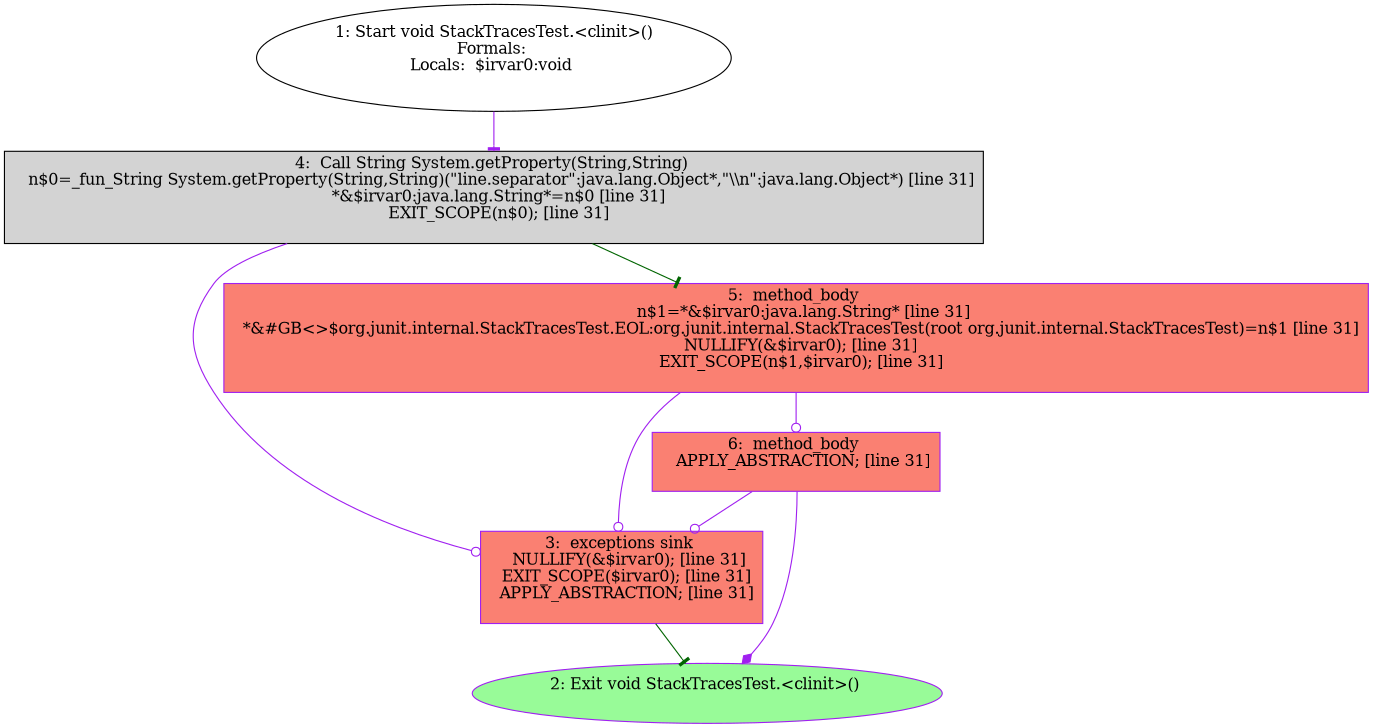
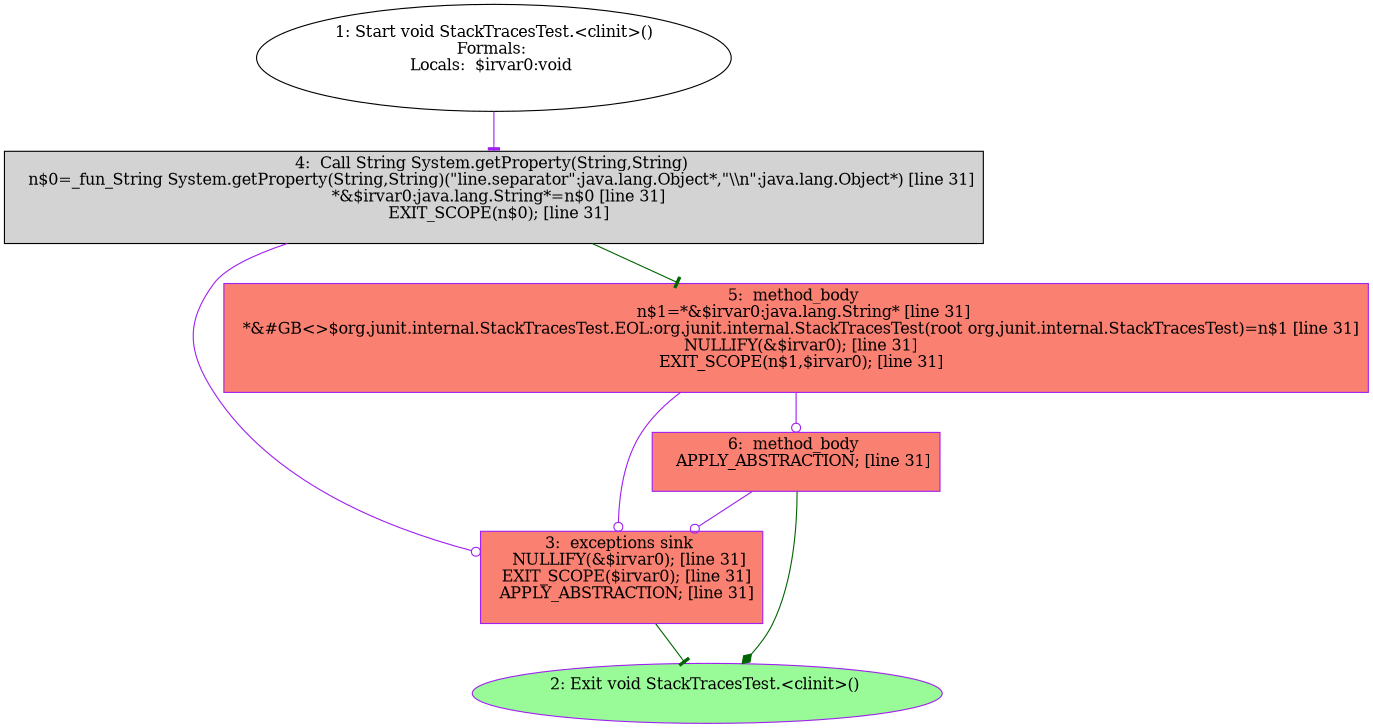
(788, 577) -> (788, 577)
